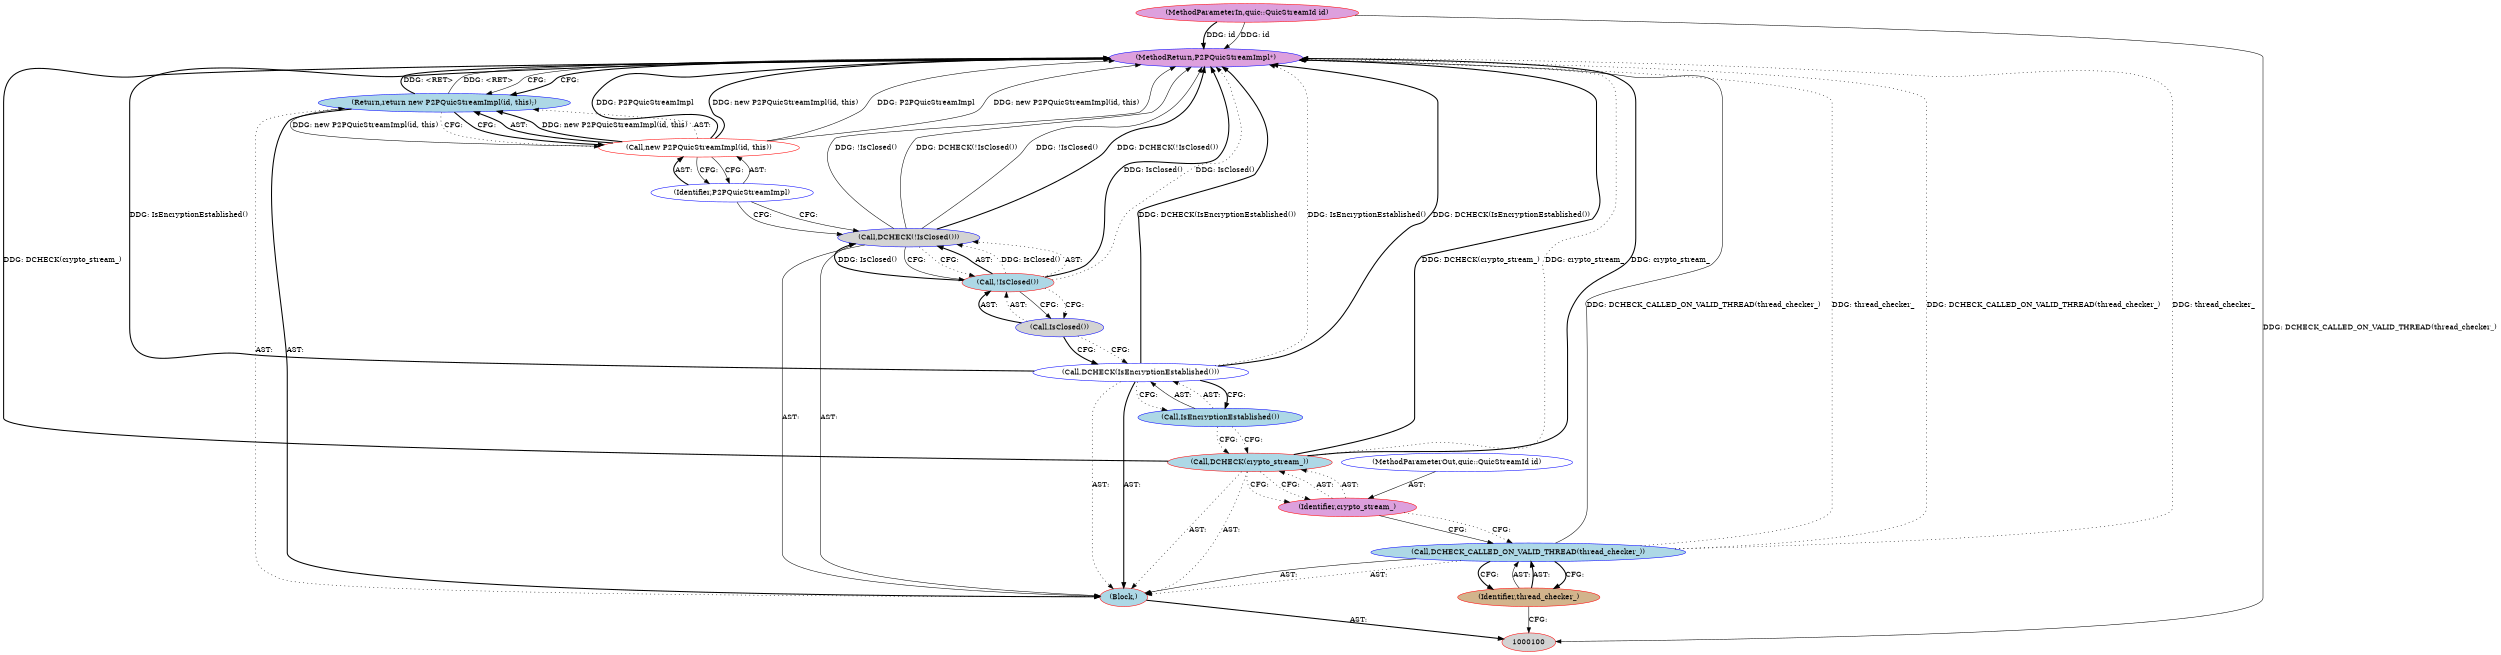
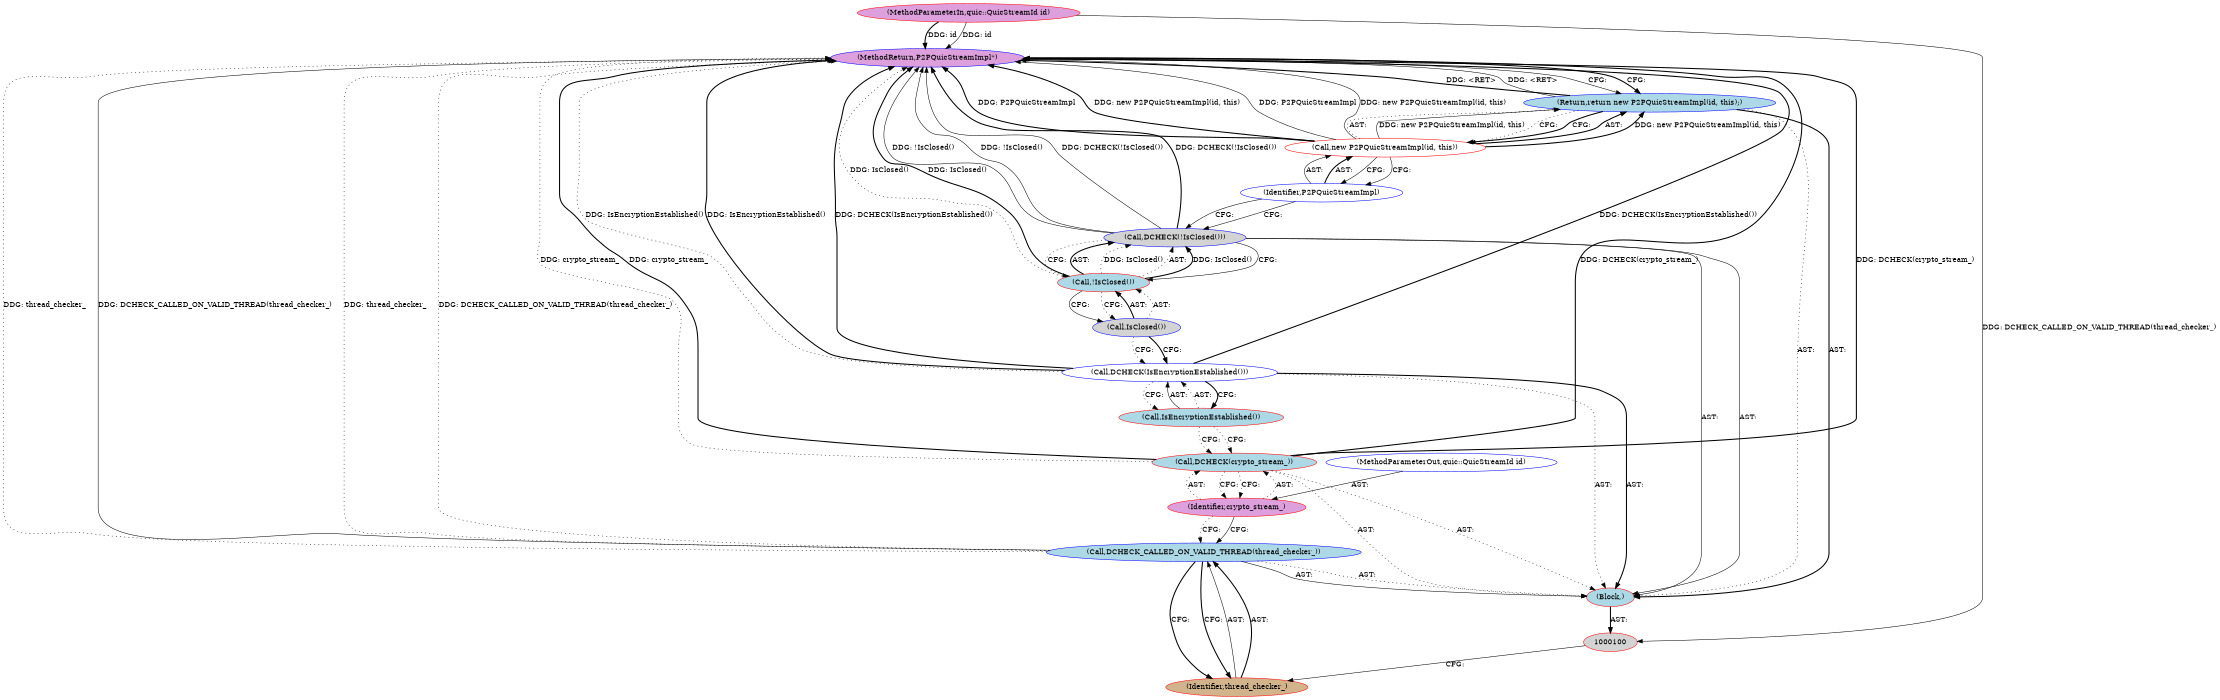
(1220, 417) -> (1201, 417)
(1529, 617) -> (1439, 663)
